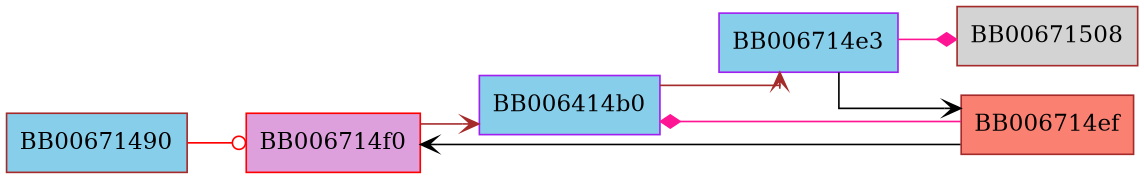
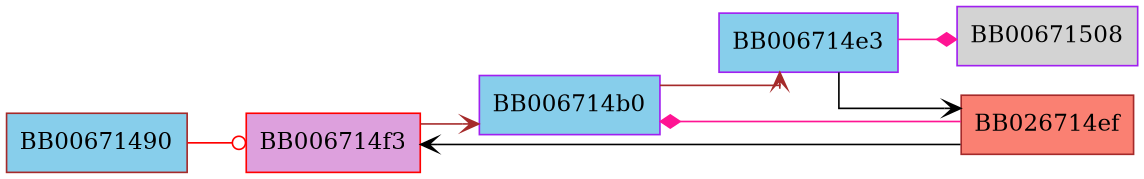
(1047, 36) -> (1047, 36)
(570, 105) -> (570, 105)
(1047, 125) -> (1047, 125)
(333, 143) -> (333, 143)
